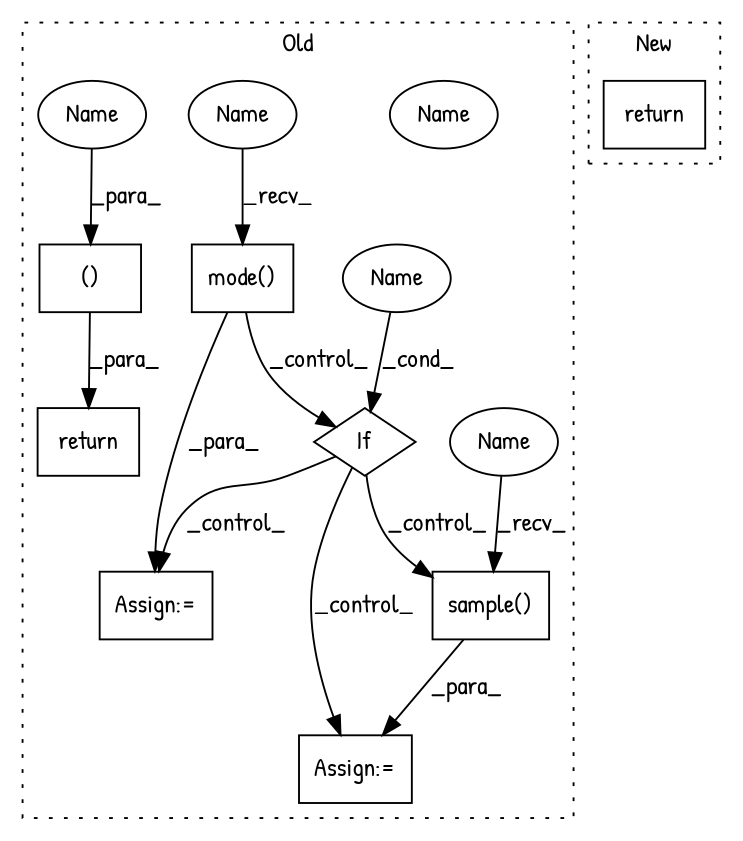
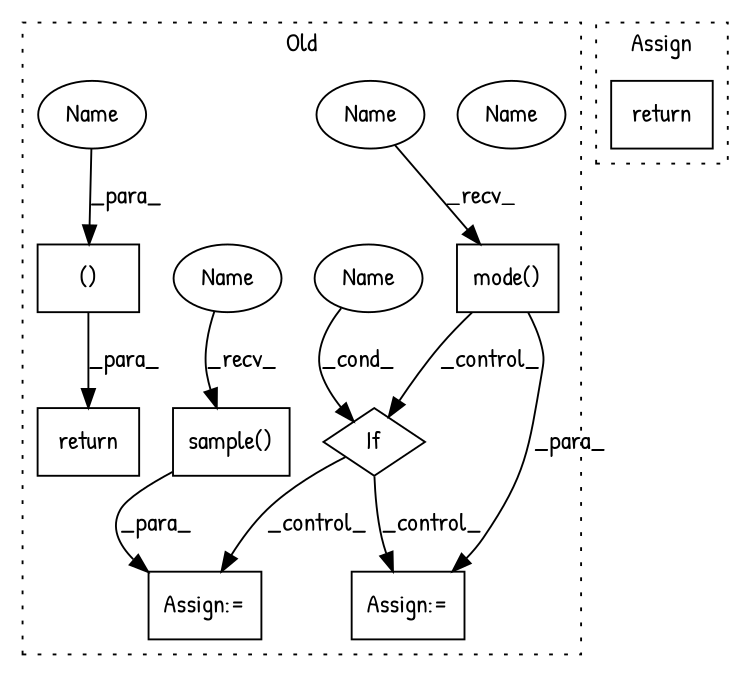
(654, 44) -> (662, 44)
(381, 527) -> none
